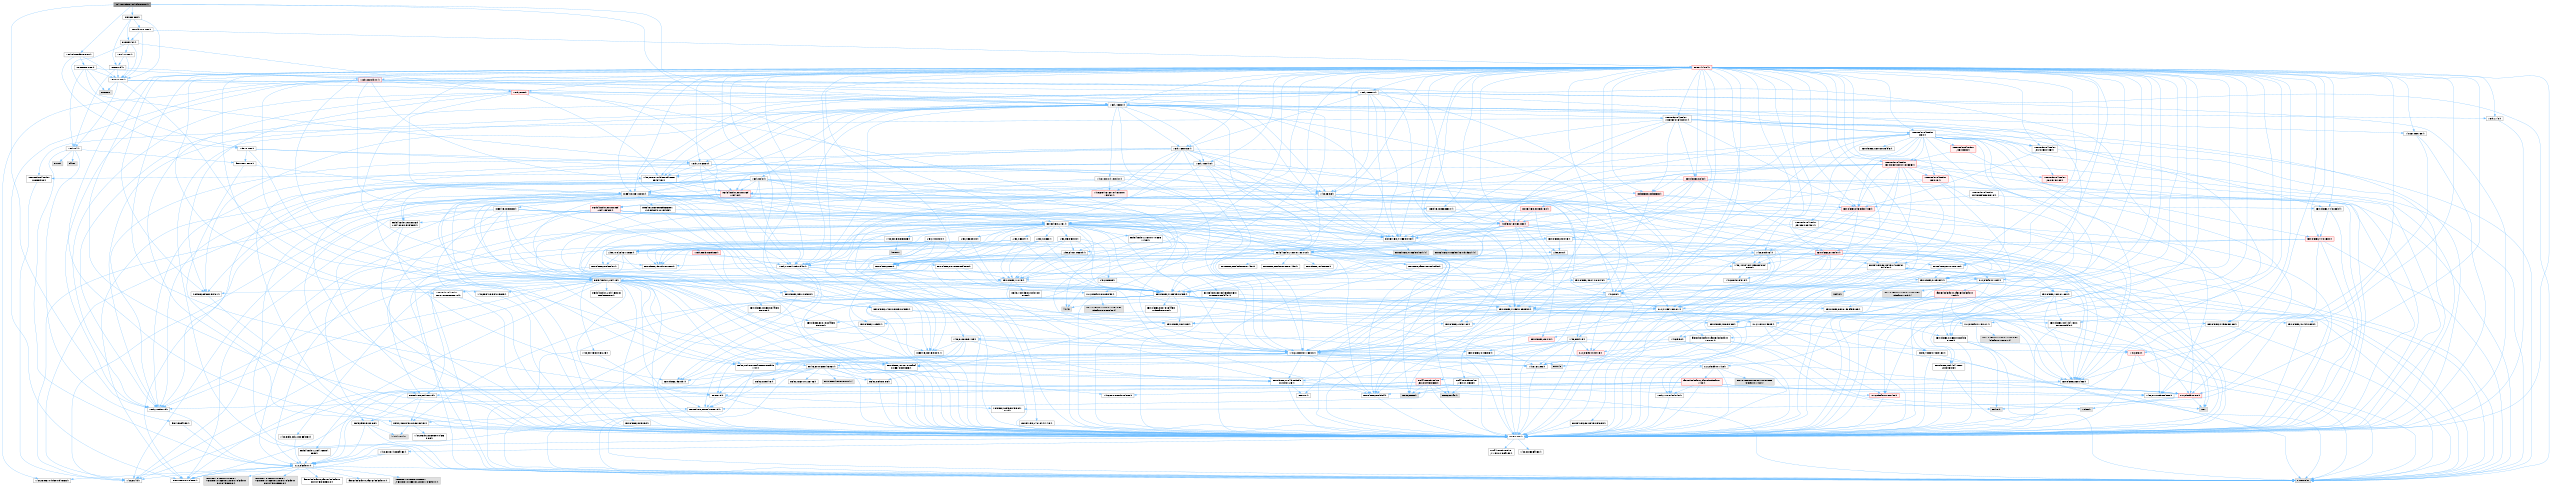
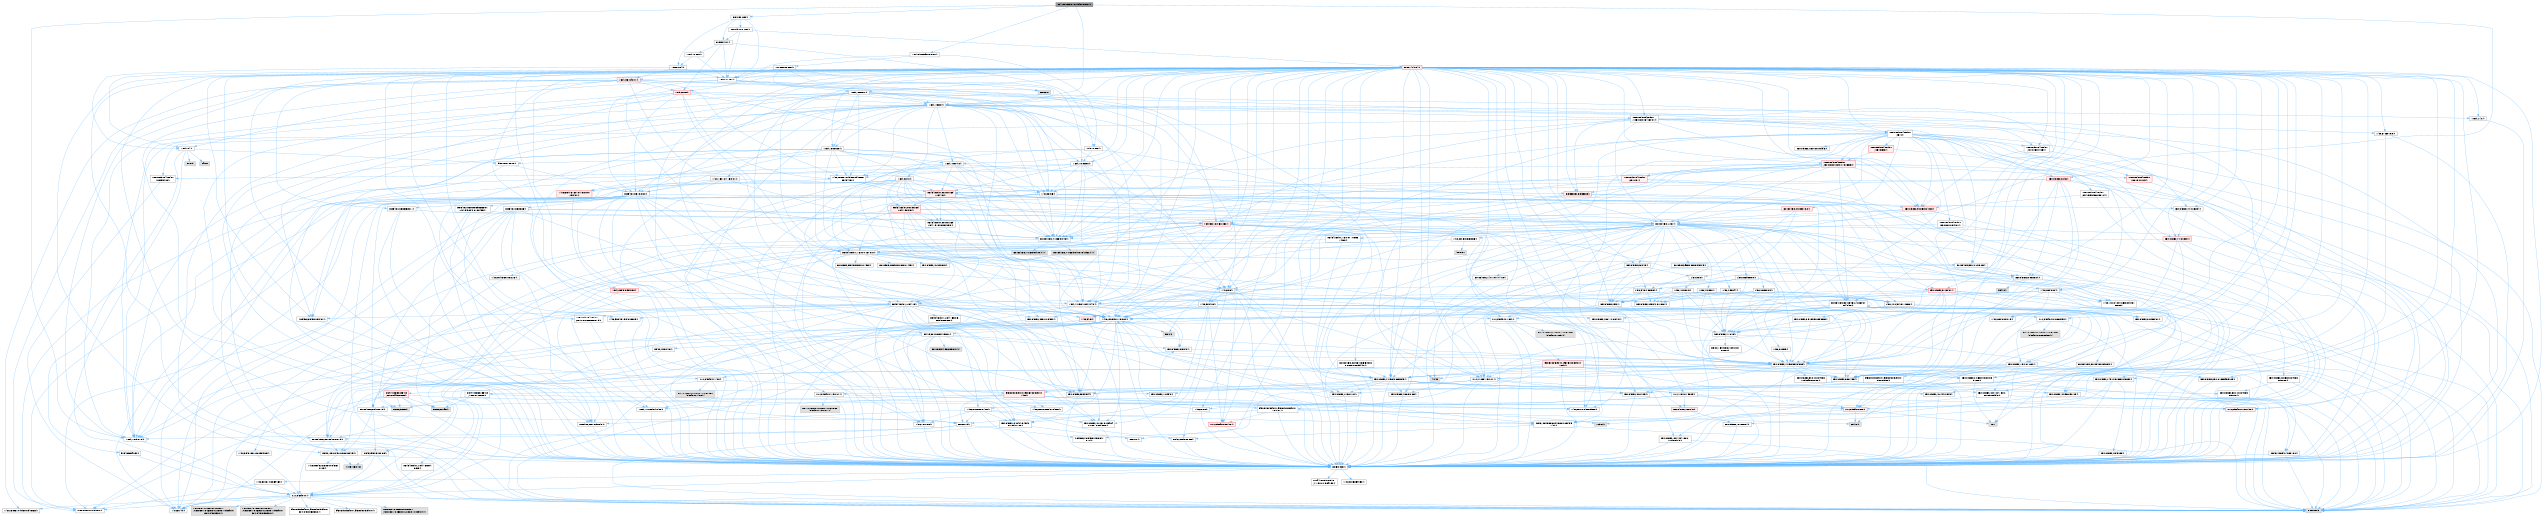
none -> (2002, 163)
(1217, 249) -> (1691, 283)
(837, 309) -> (1466, 355)
(577, 348) -> (2122, 414)
none -> (1883, 379)
(803, 382) -> none
